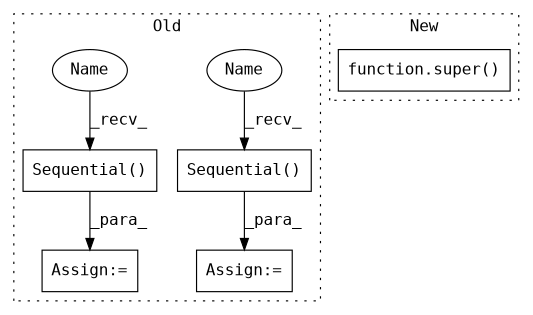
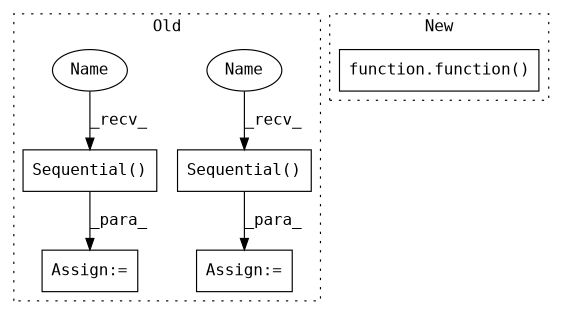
(424, 70) -> (439, 70)
